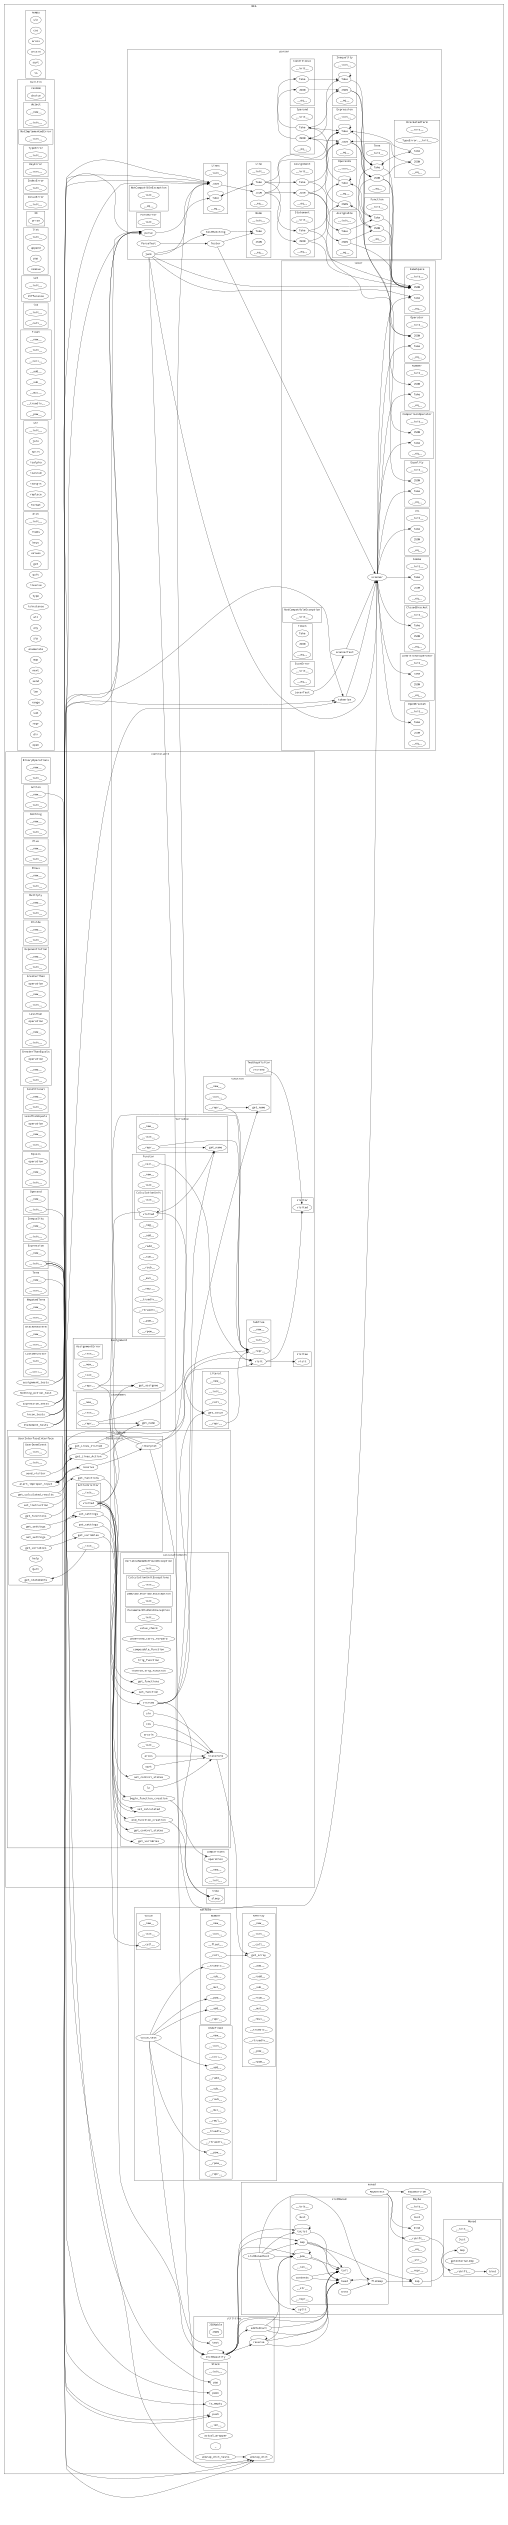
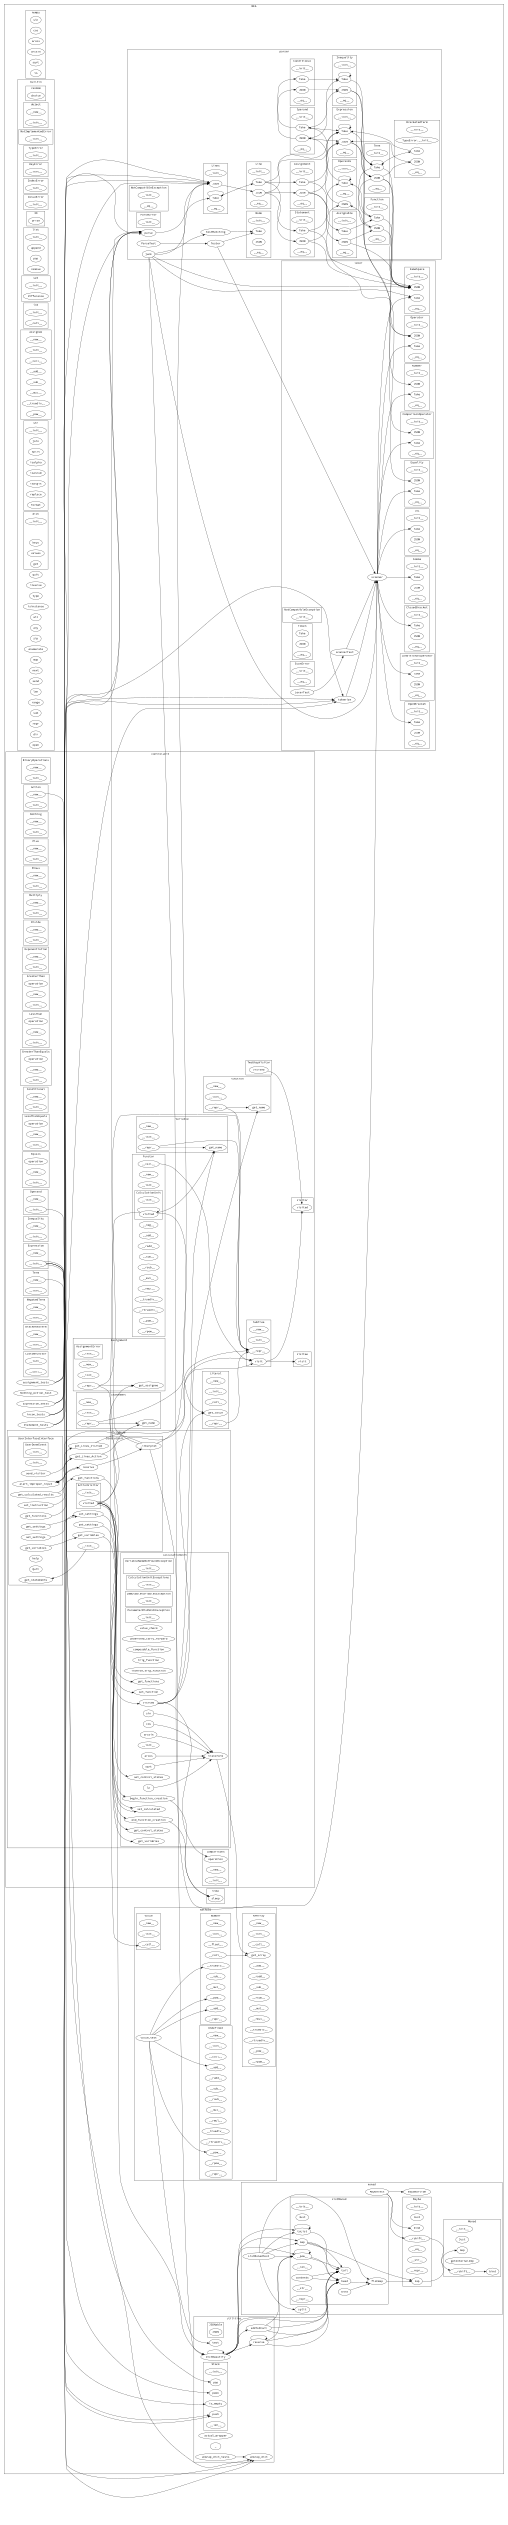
(36, 332) -> (36, 332)
(36, 532) -> none
none -> (95, 700)
(360, 2280) -> (358, 2283)
